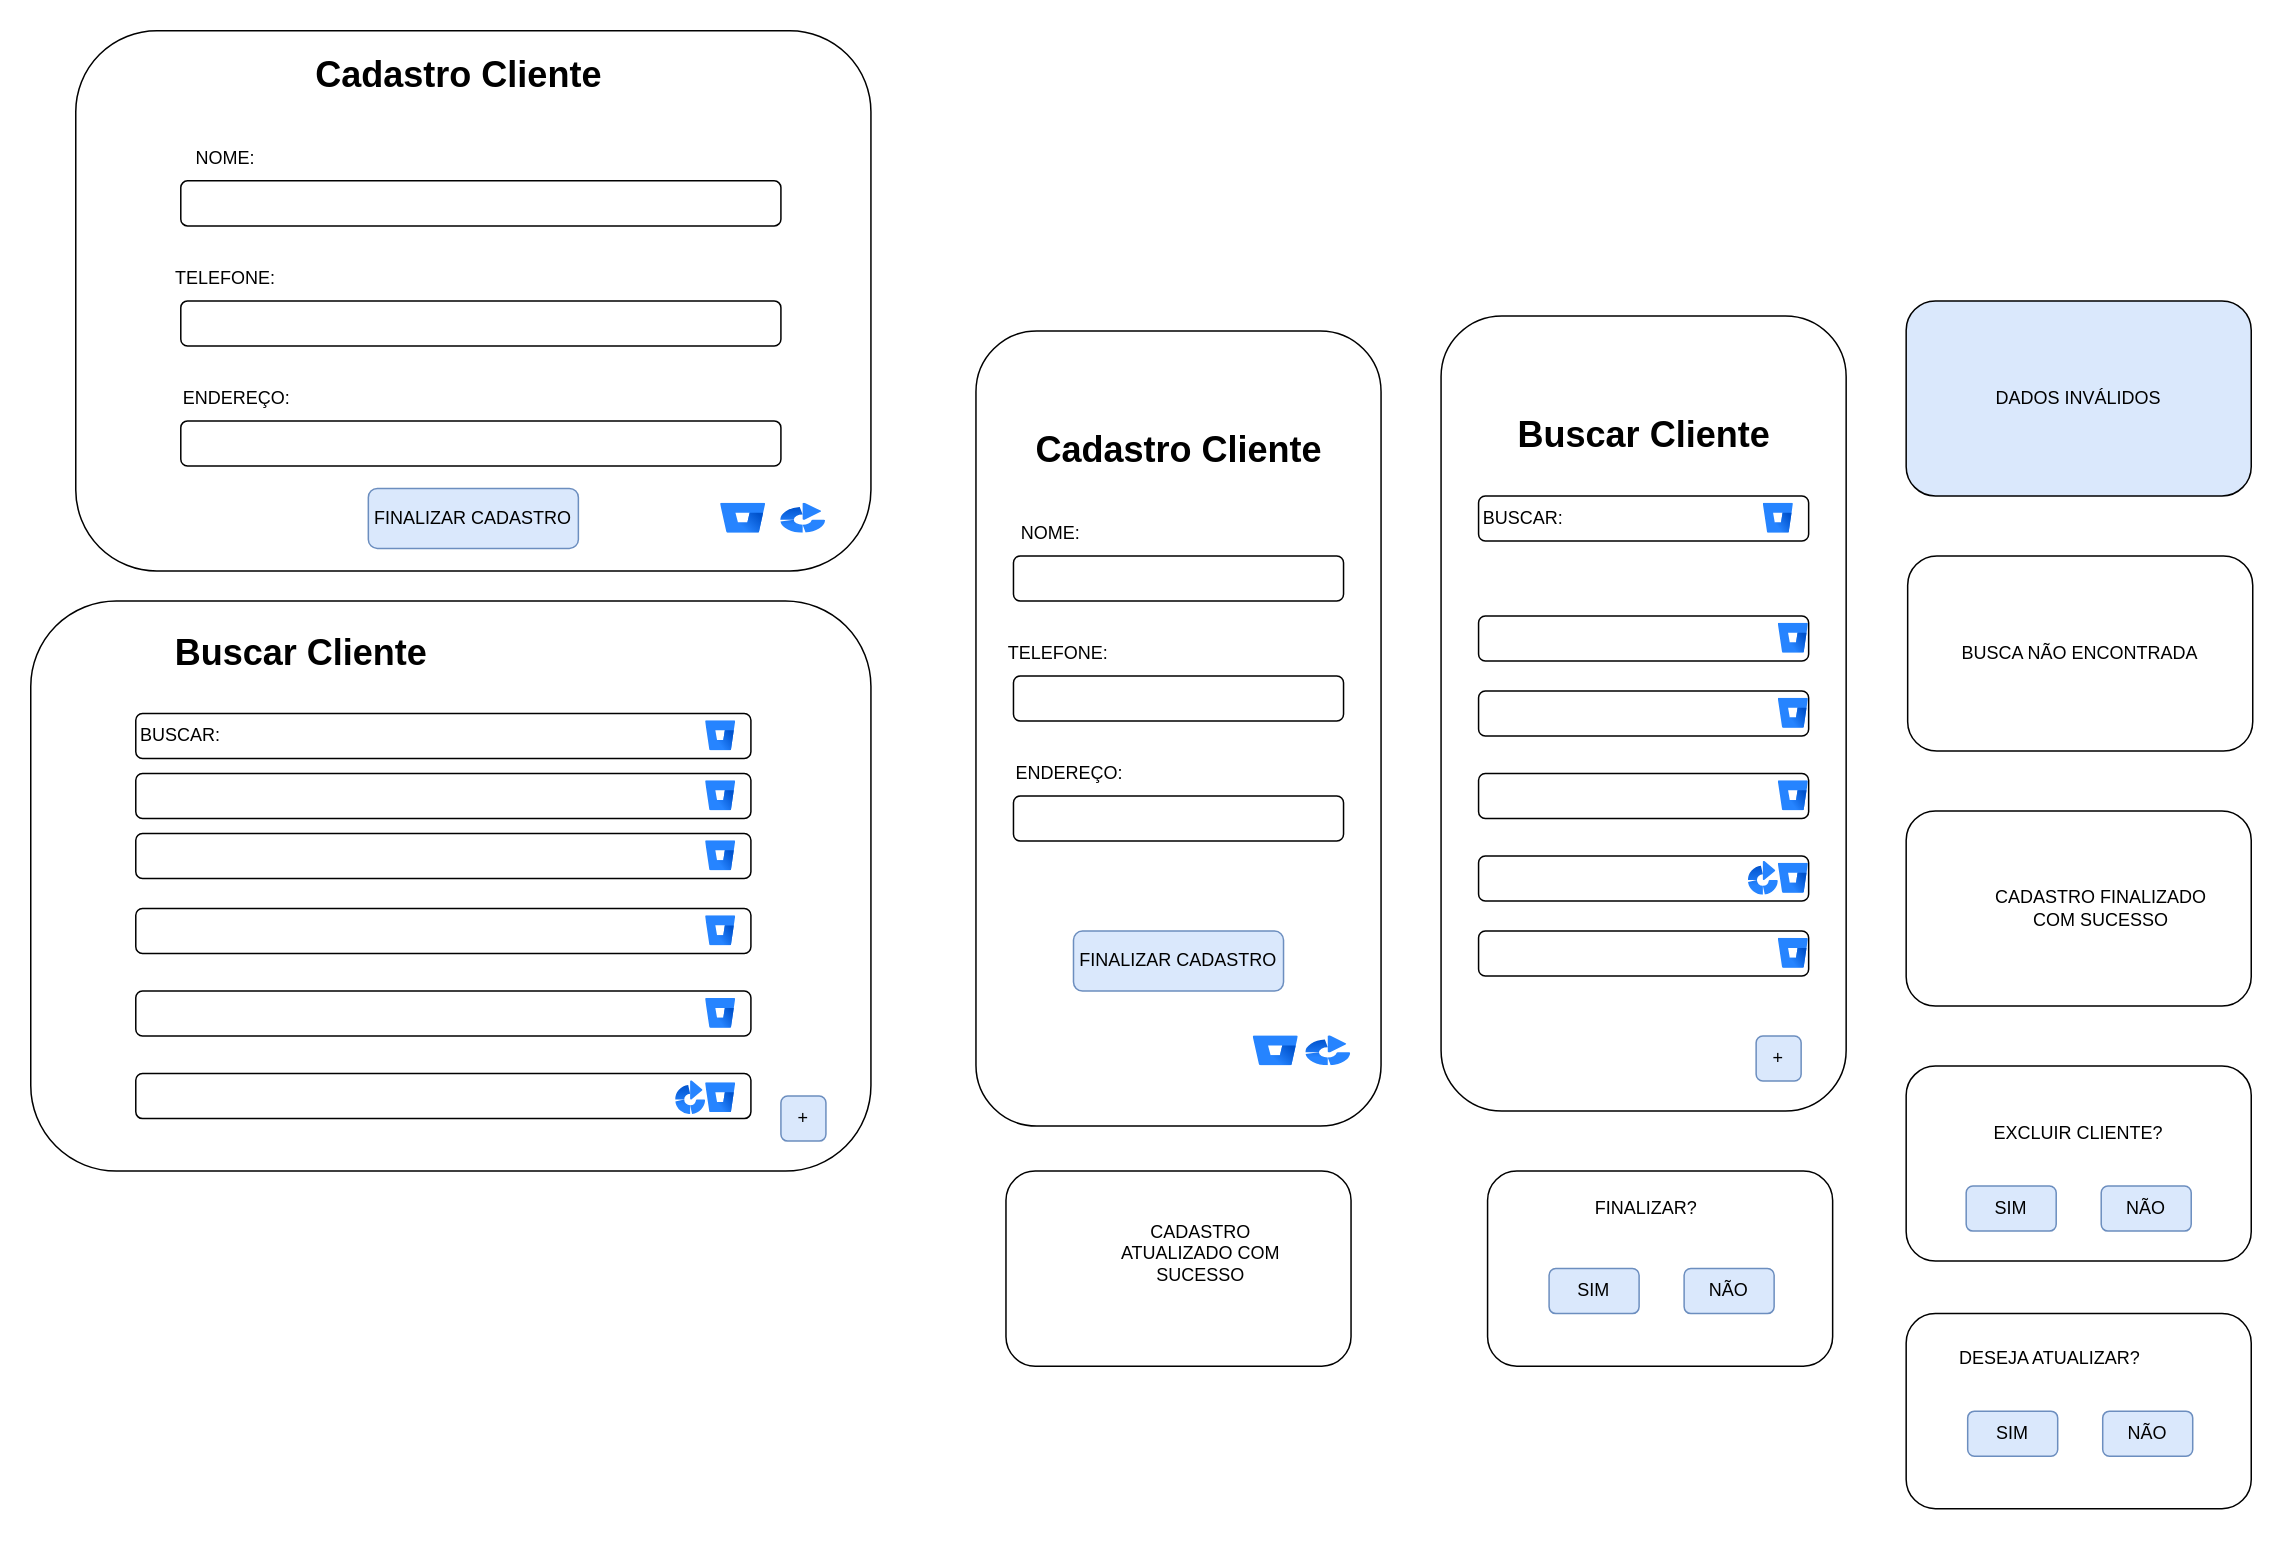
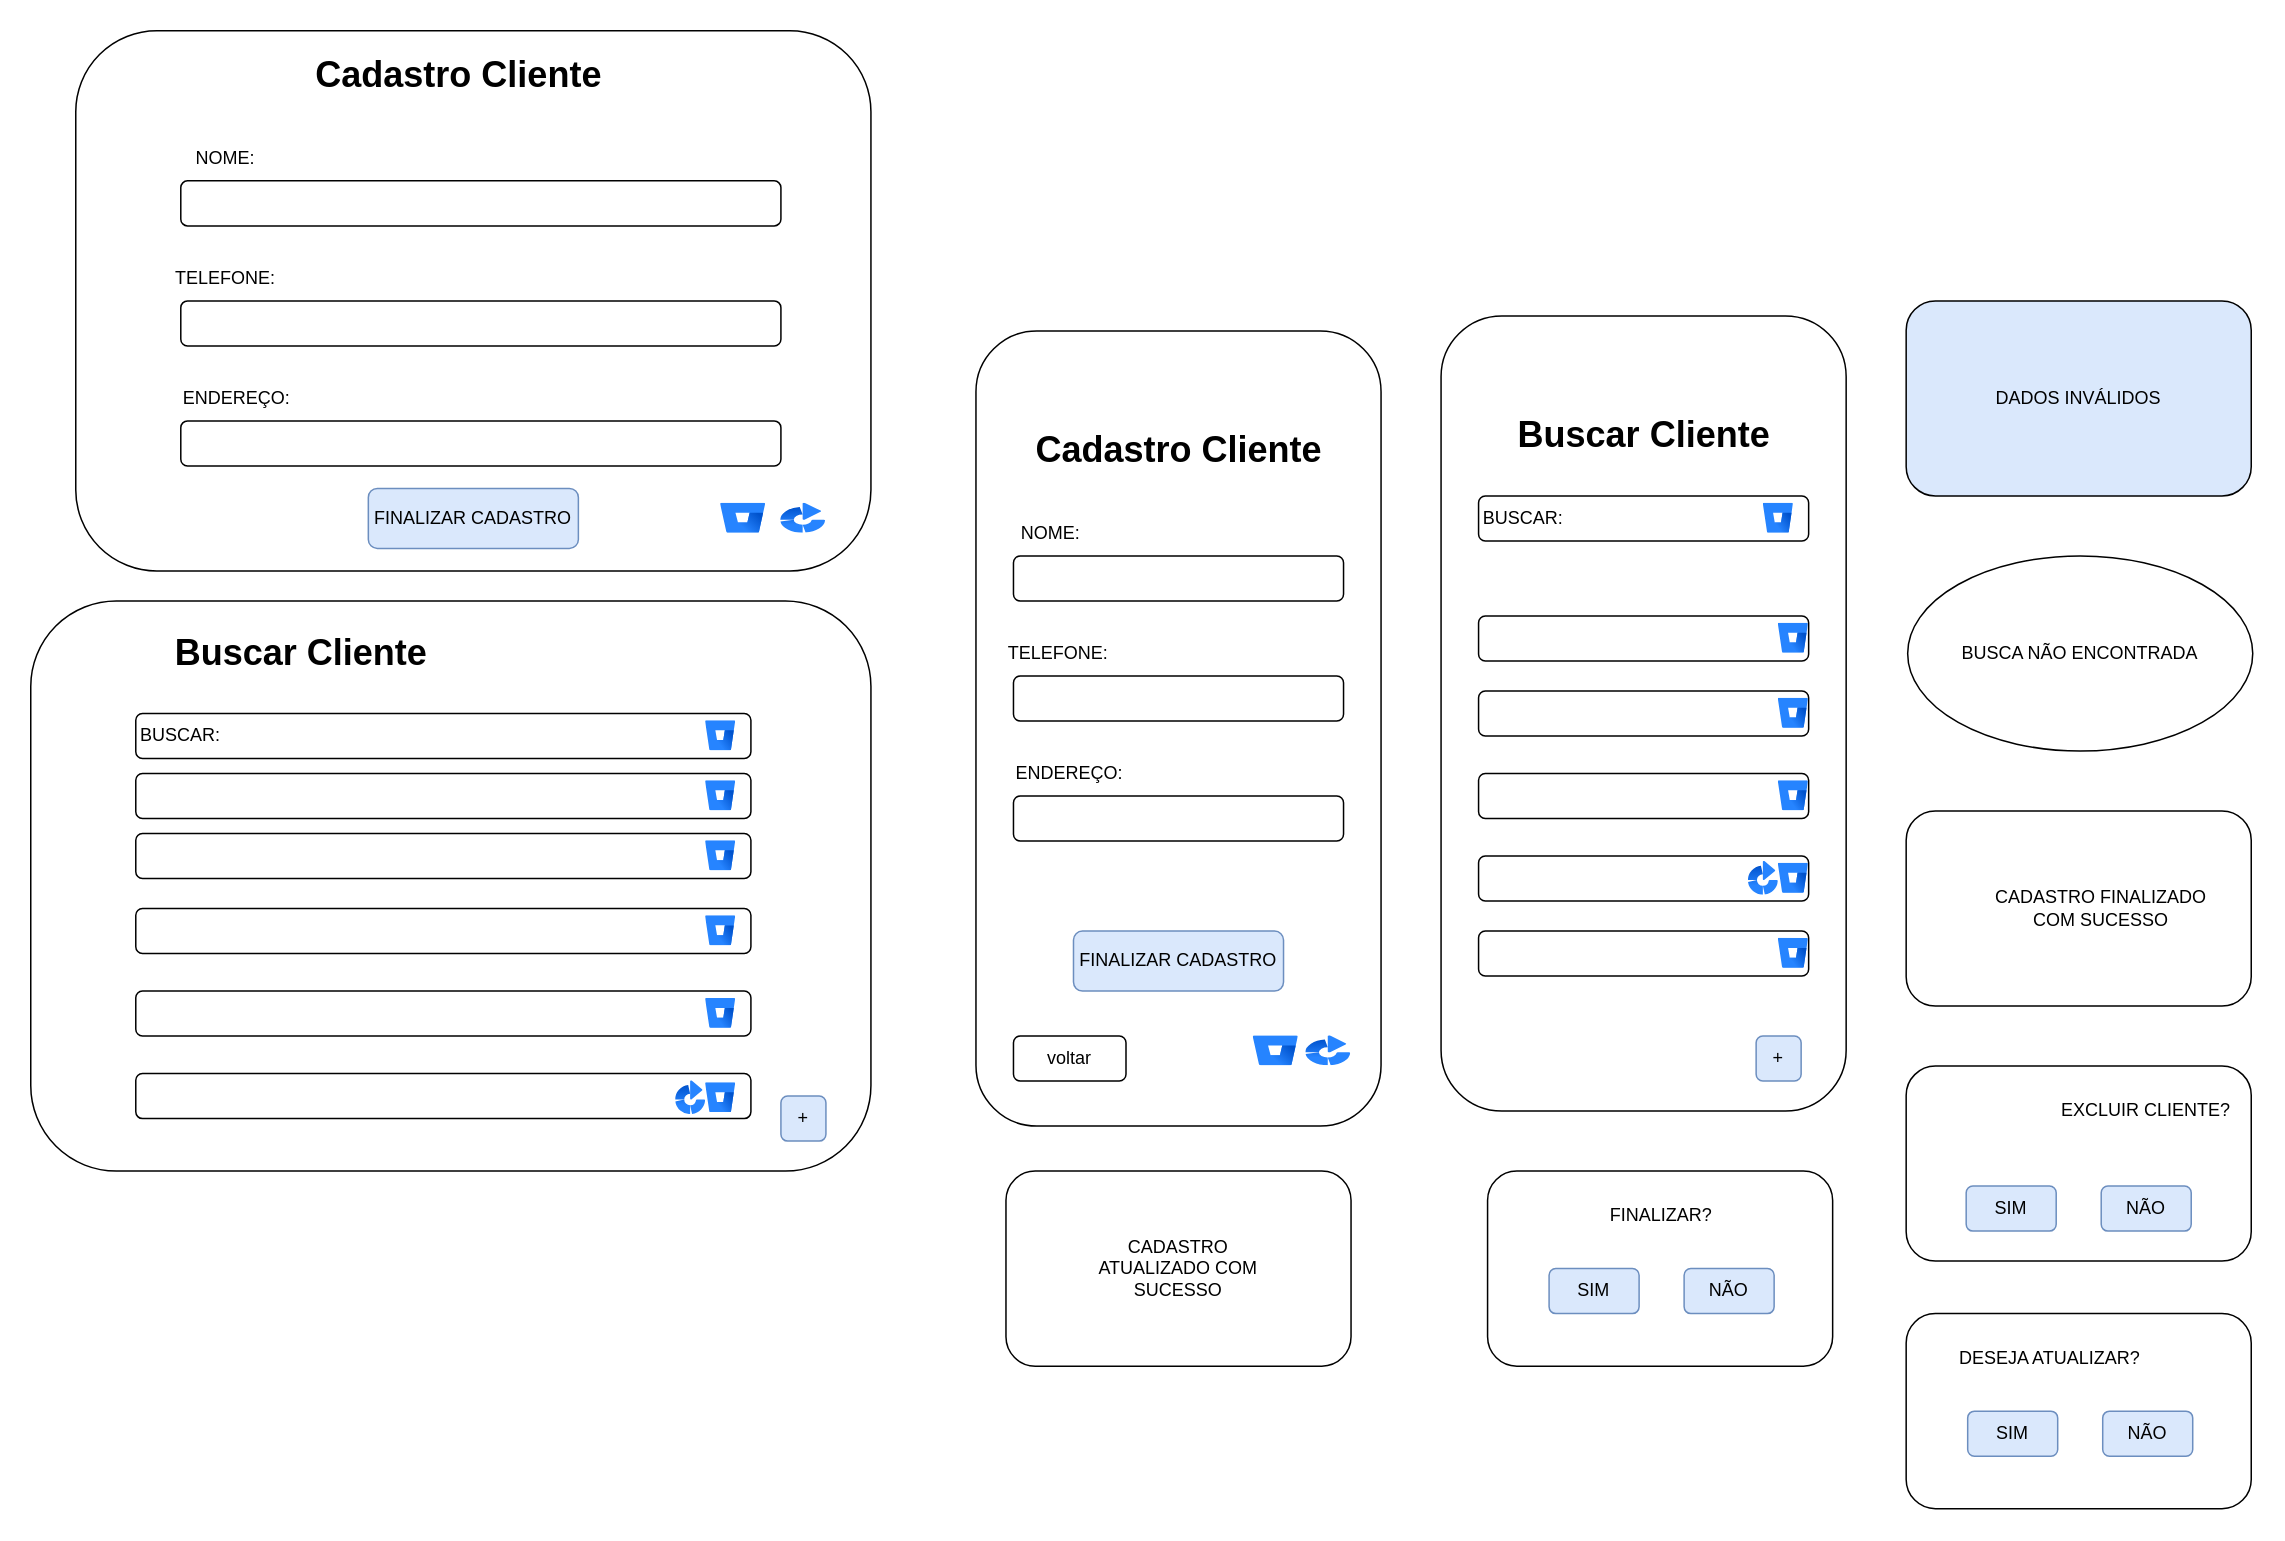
(2080, 653) -> (2080, 653)
none -> (1070, 1058)
(2078, 1133) -> (2146, 1111)
(1646, 1208) -> (1661, 1216)
(1201, 1253) -> (1178, 1268)
